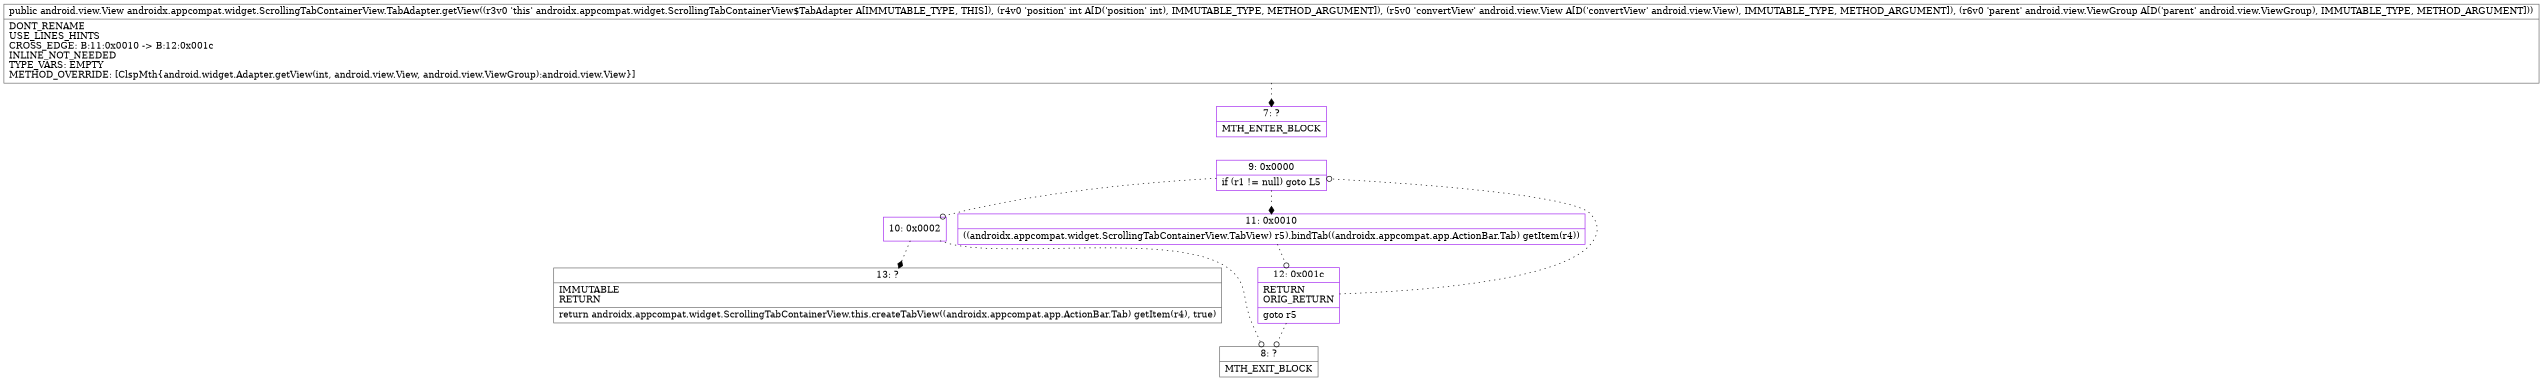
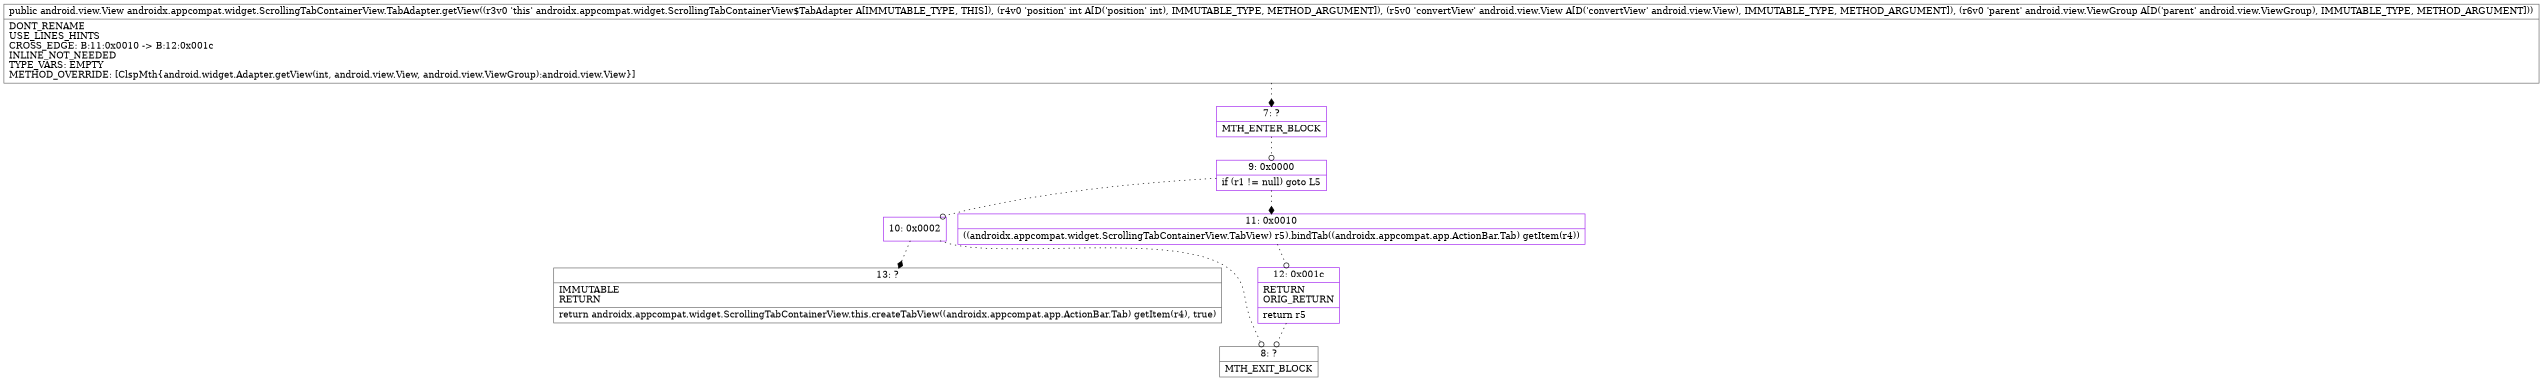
(1597, 228) -> (1271, 146)
(1280, 315) -> (1285, 315)
